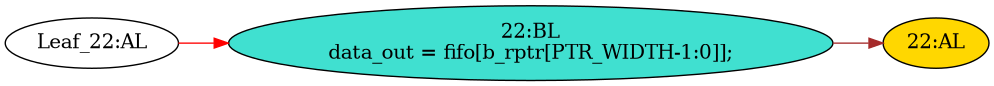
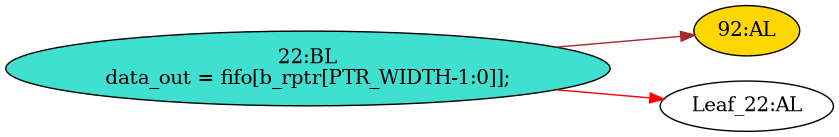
(196, 43) -> (603, 94)
(936, 43) -> (747, 31)
